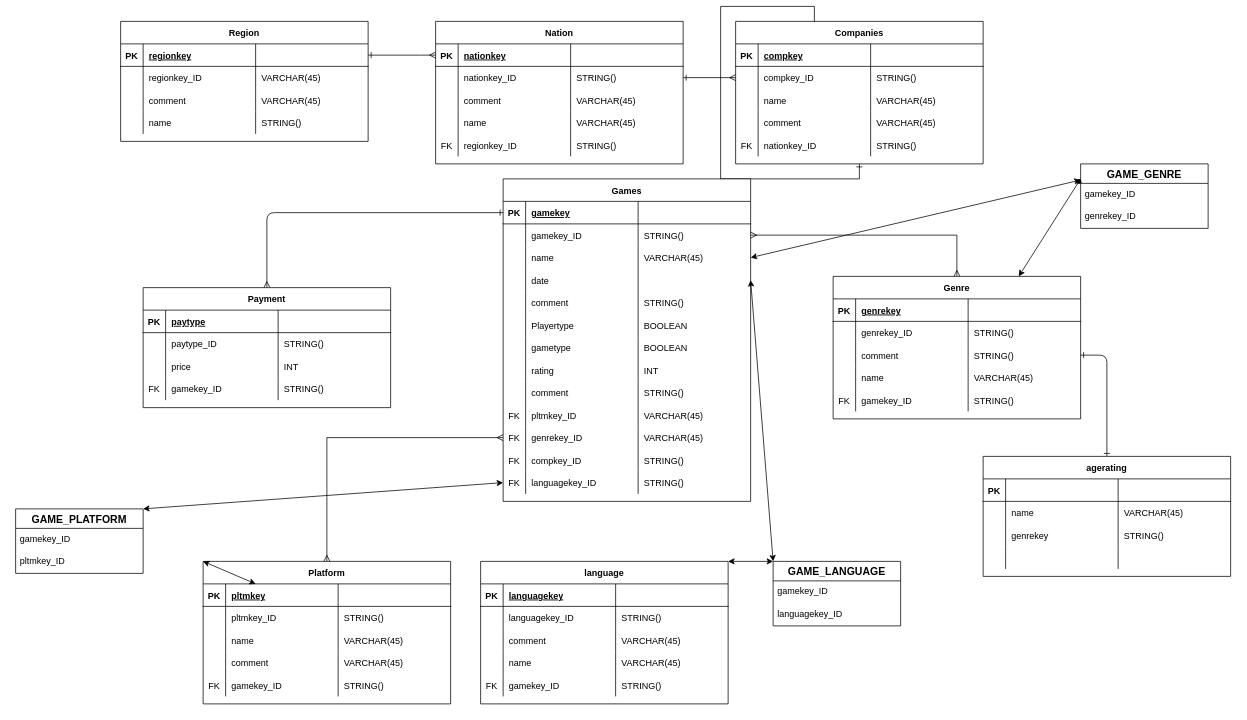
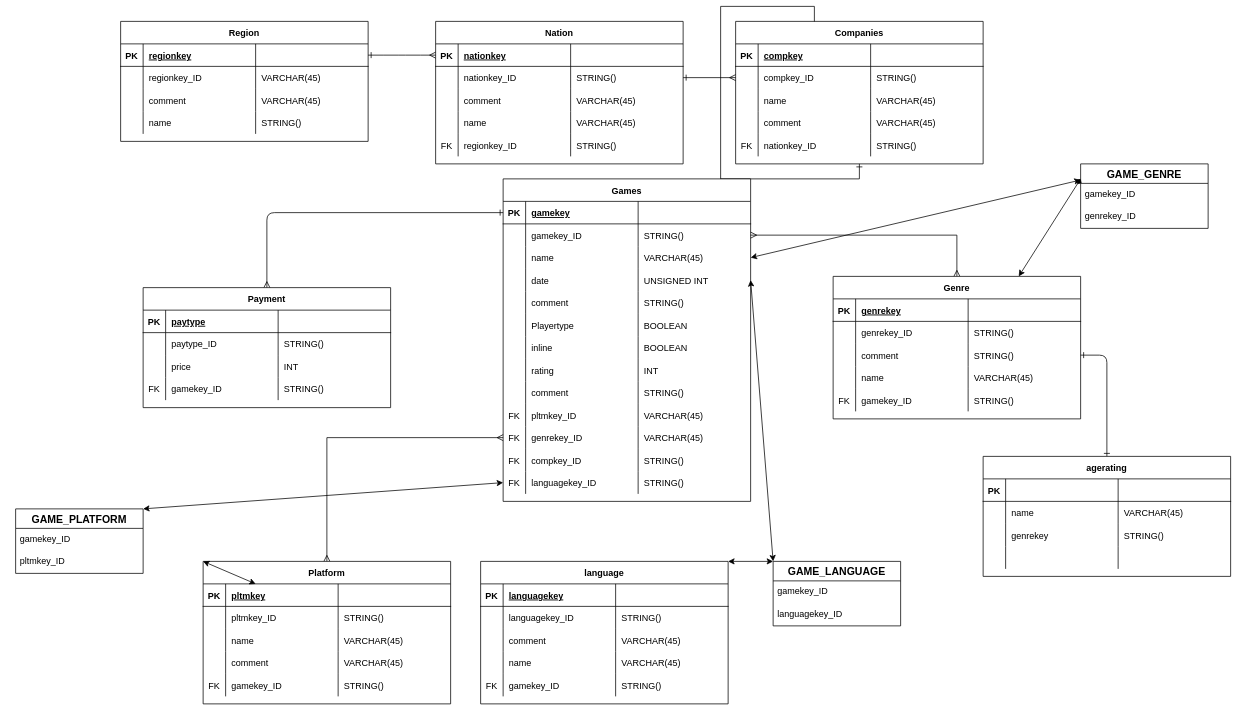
none -> (694, 280)
(551, 348) -> (543, 348)
